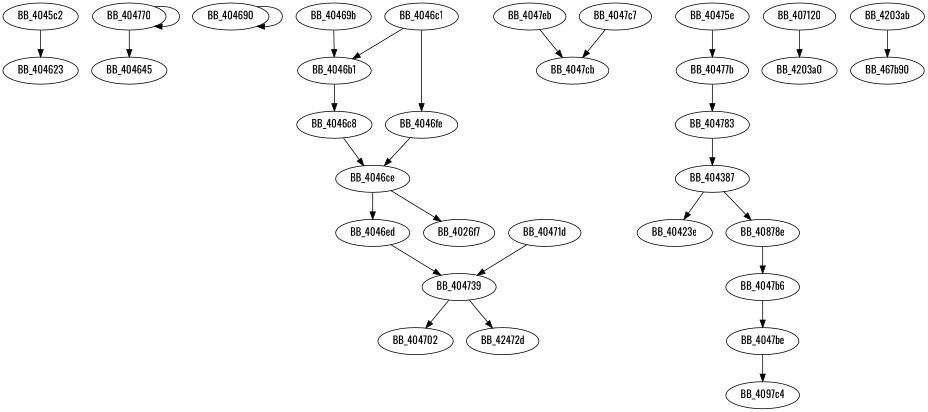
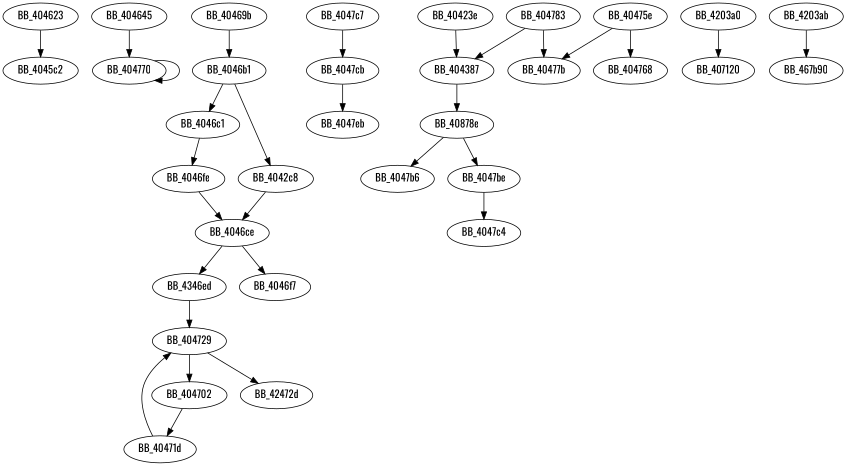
(231, 17) -> none
(41, 40) -> (41, 40)
(129, 40) -> (129, 40)
(799, 40) -> (718, 40)
(549, 41) -> (343, 94)
(381, 42) -> (218, 94)
none -> (630, 71)
(712, 94) -> (544, 40)
(334, 125) -> (276, 179)
(696, 203) -> (456, 40)
(373, 233) -> (189, 287)
(459, 233) -> (275, 287)
(459, 287) -> (189, 341)
(763, 310) -> (469, 148)
(763, 395) -> (484, 233)
none -> (177, 419)
